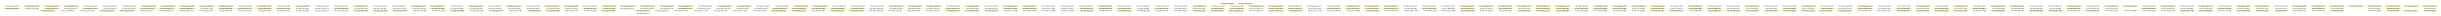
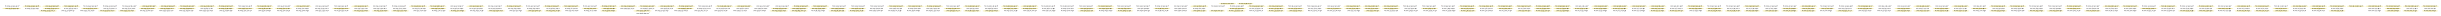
(1217, 9) -> none
(1808, 9) -> (1808, 9)
none -> (2130, 9)
(2281, 9) -> (2281, 9)
none -> (2412, 9)
(1826, 11) -> (1826, 11)
